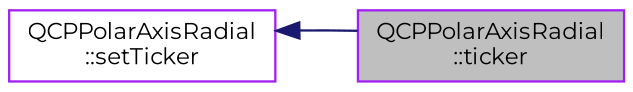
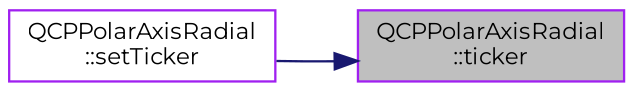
(329, 30) -> (305, 61)
